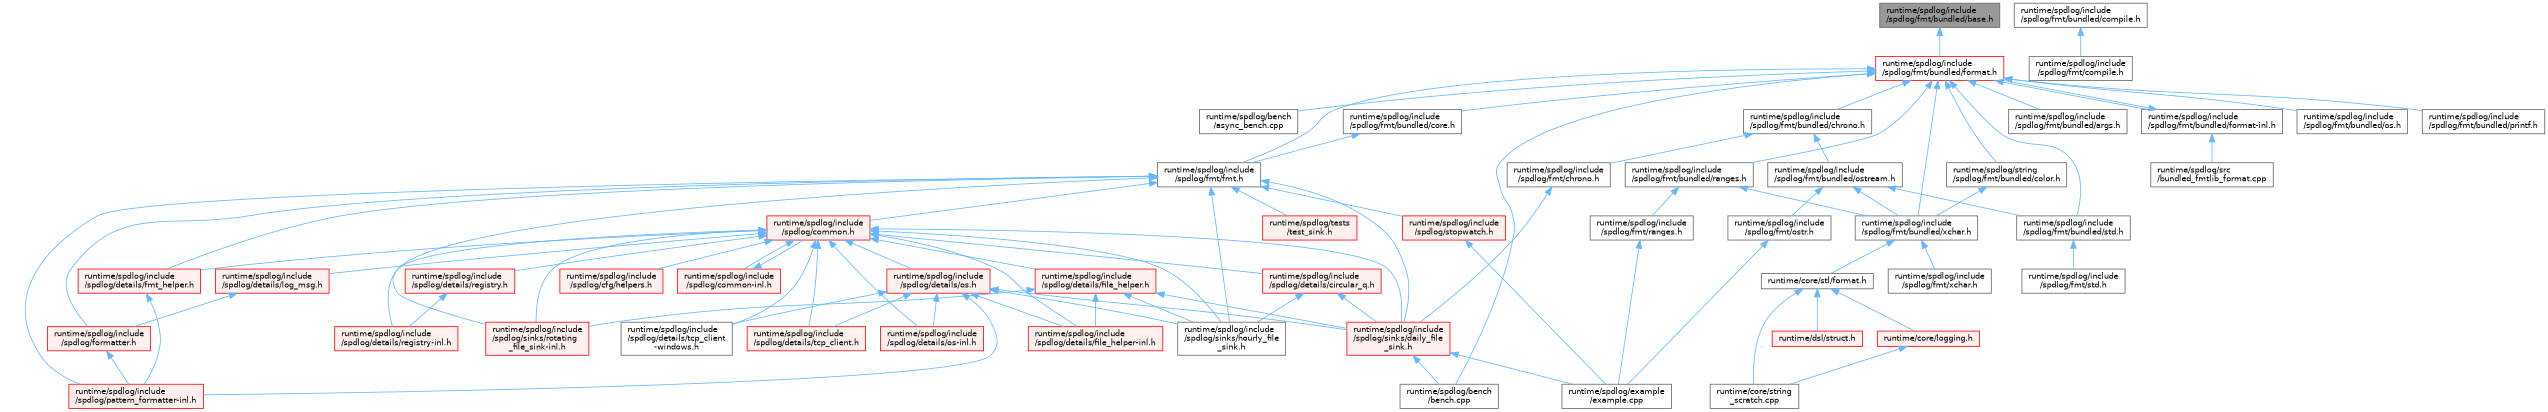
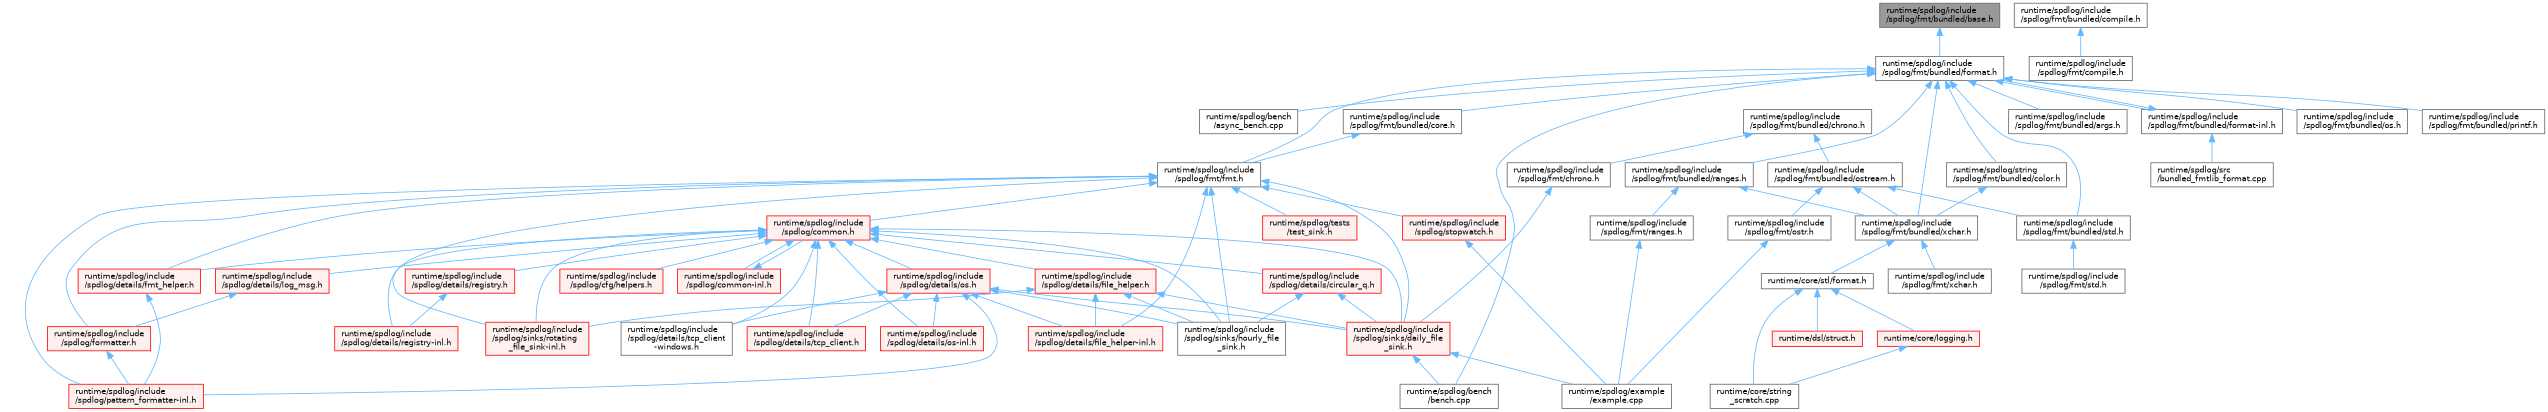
(1940, 68) -> (1940, 68)
(1870, 97) -> none
(991, 266) -> (1178, 271)
